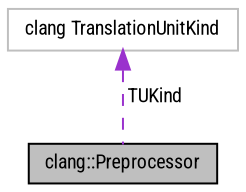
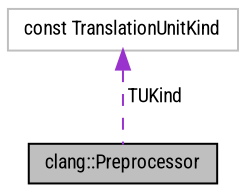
(123, 30) -> (123, 30)
